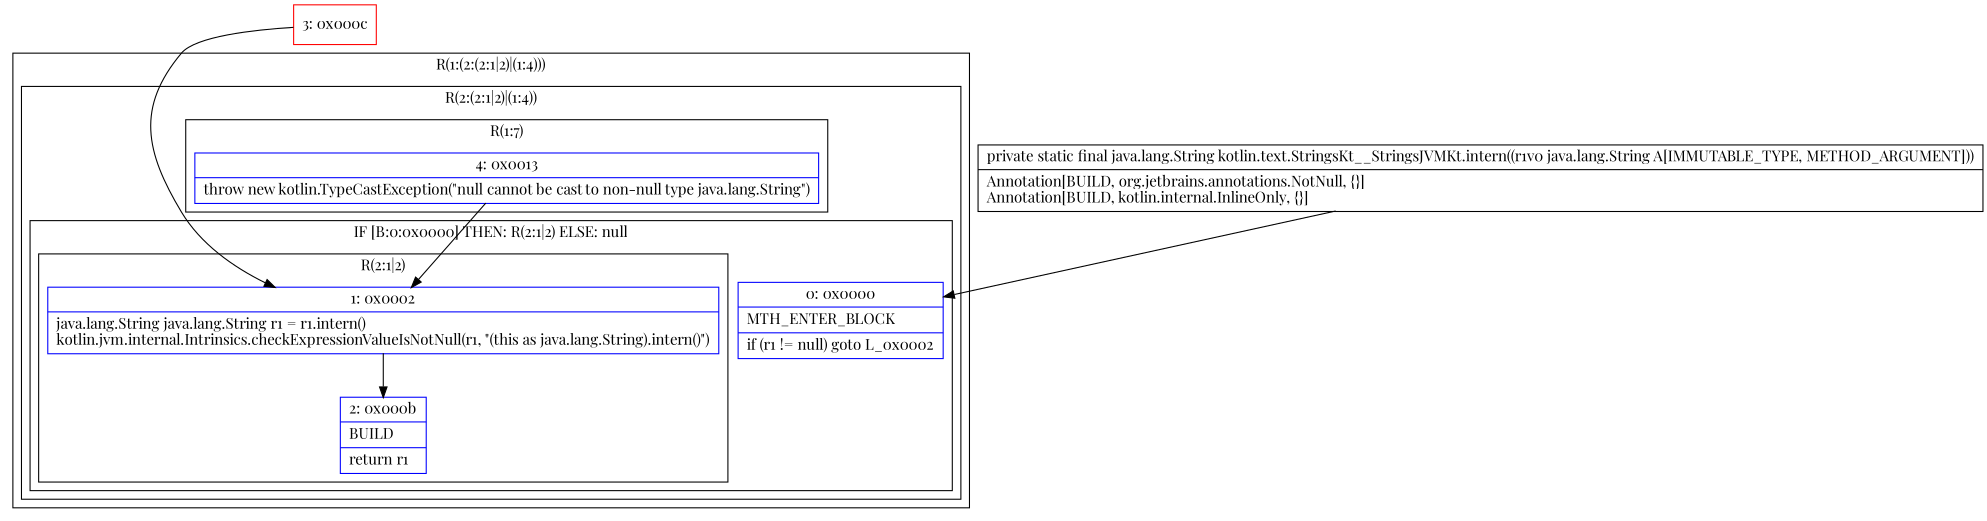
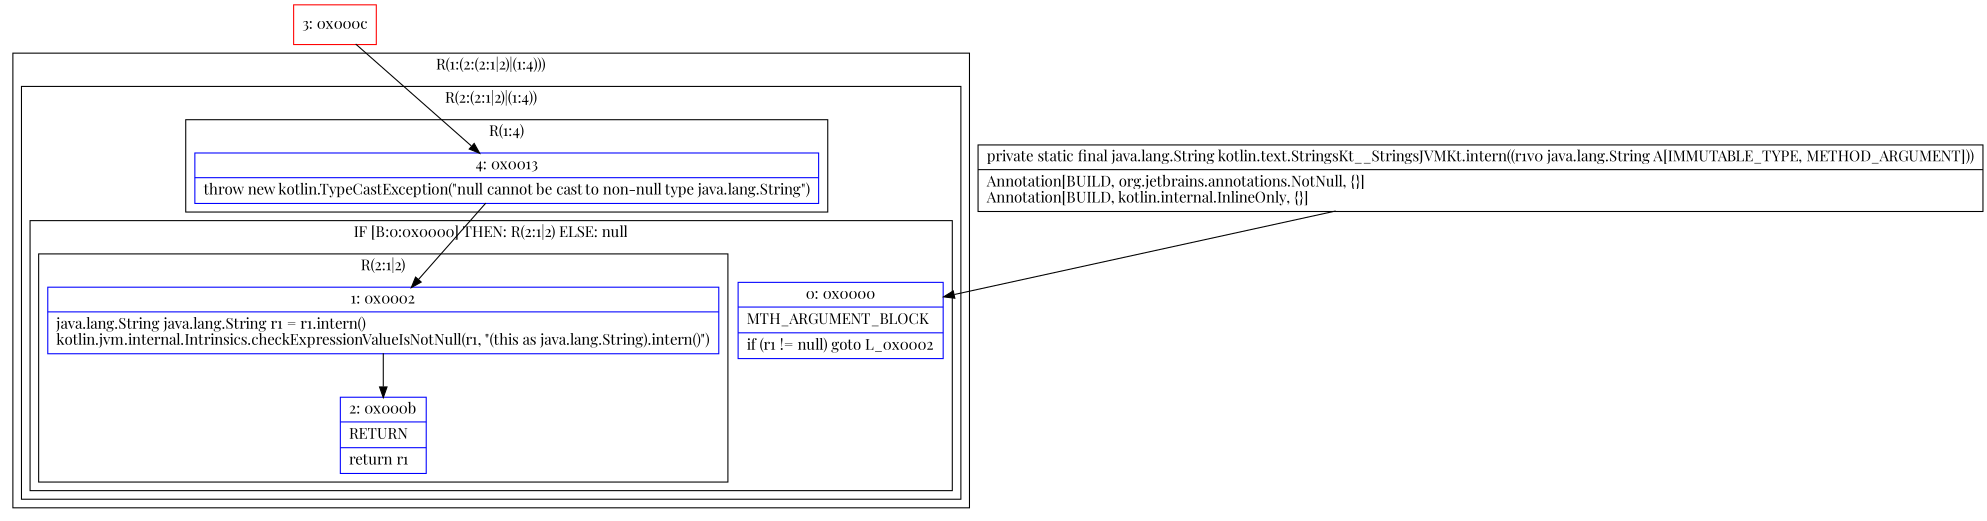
(151, 129) -> (413, 95)
(507, 132) -> (507, 132)
(821, 319) -> (838, 319)
(371, 434) -> (378, 434)
